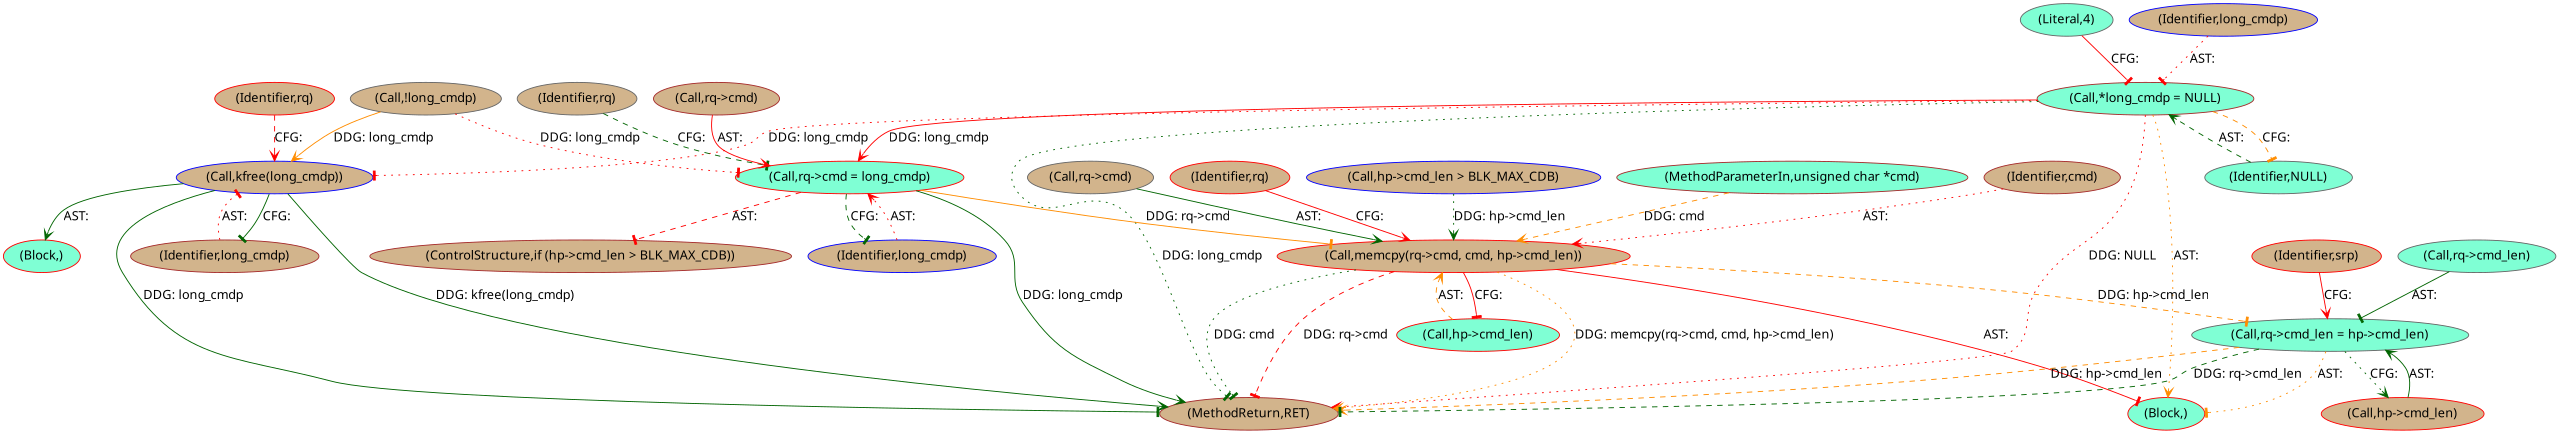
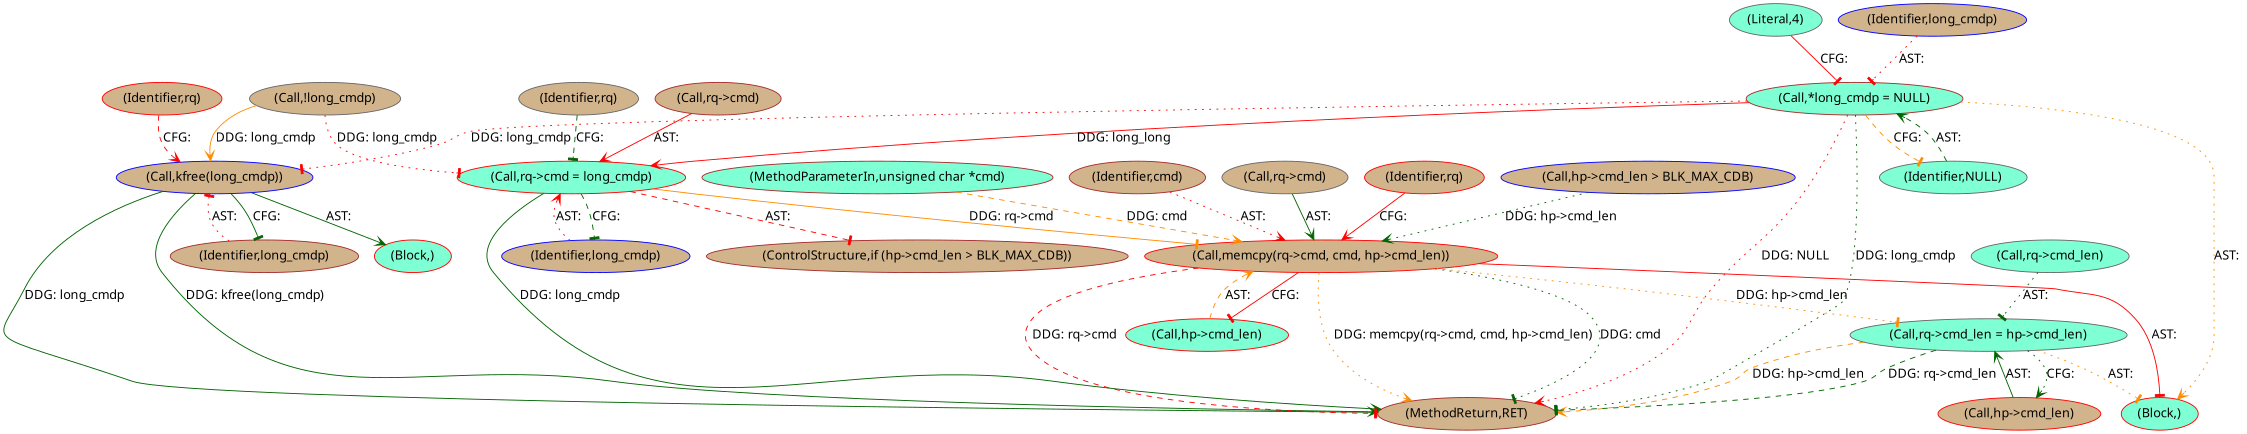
(939, 138) -> (1124, 138)
(2317, 256) -> none
(1928, 284) -> (1666, 294)
(2406, 294) -> (2021, 294)
